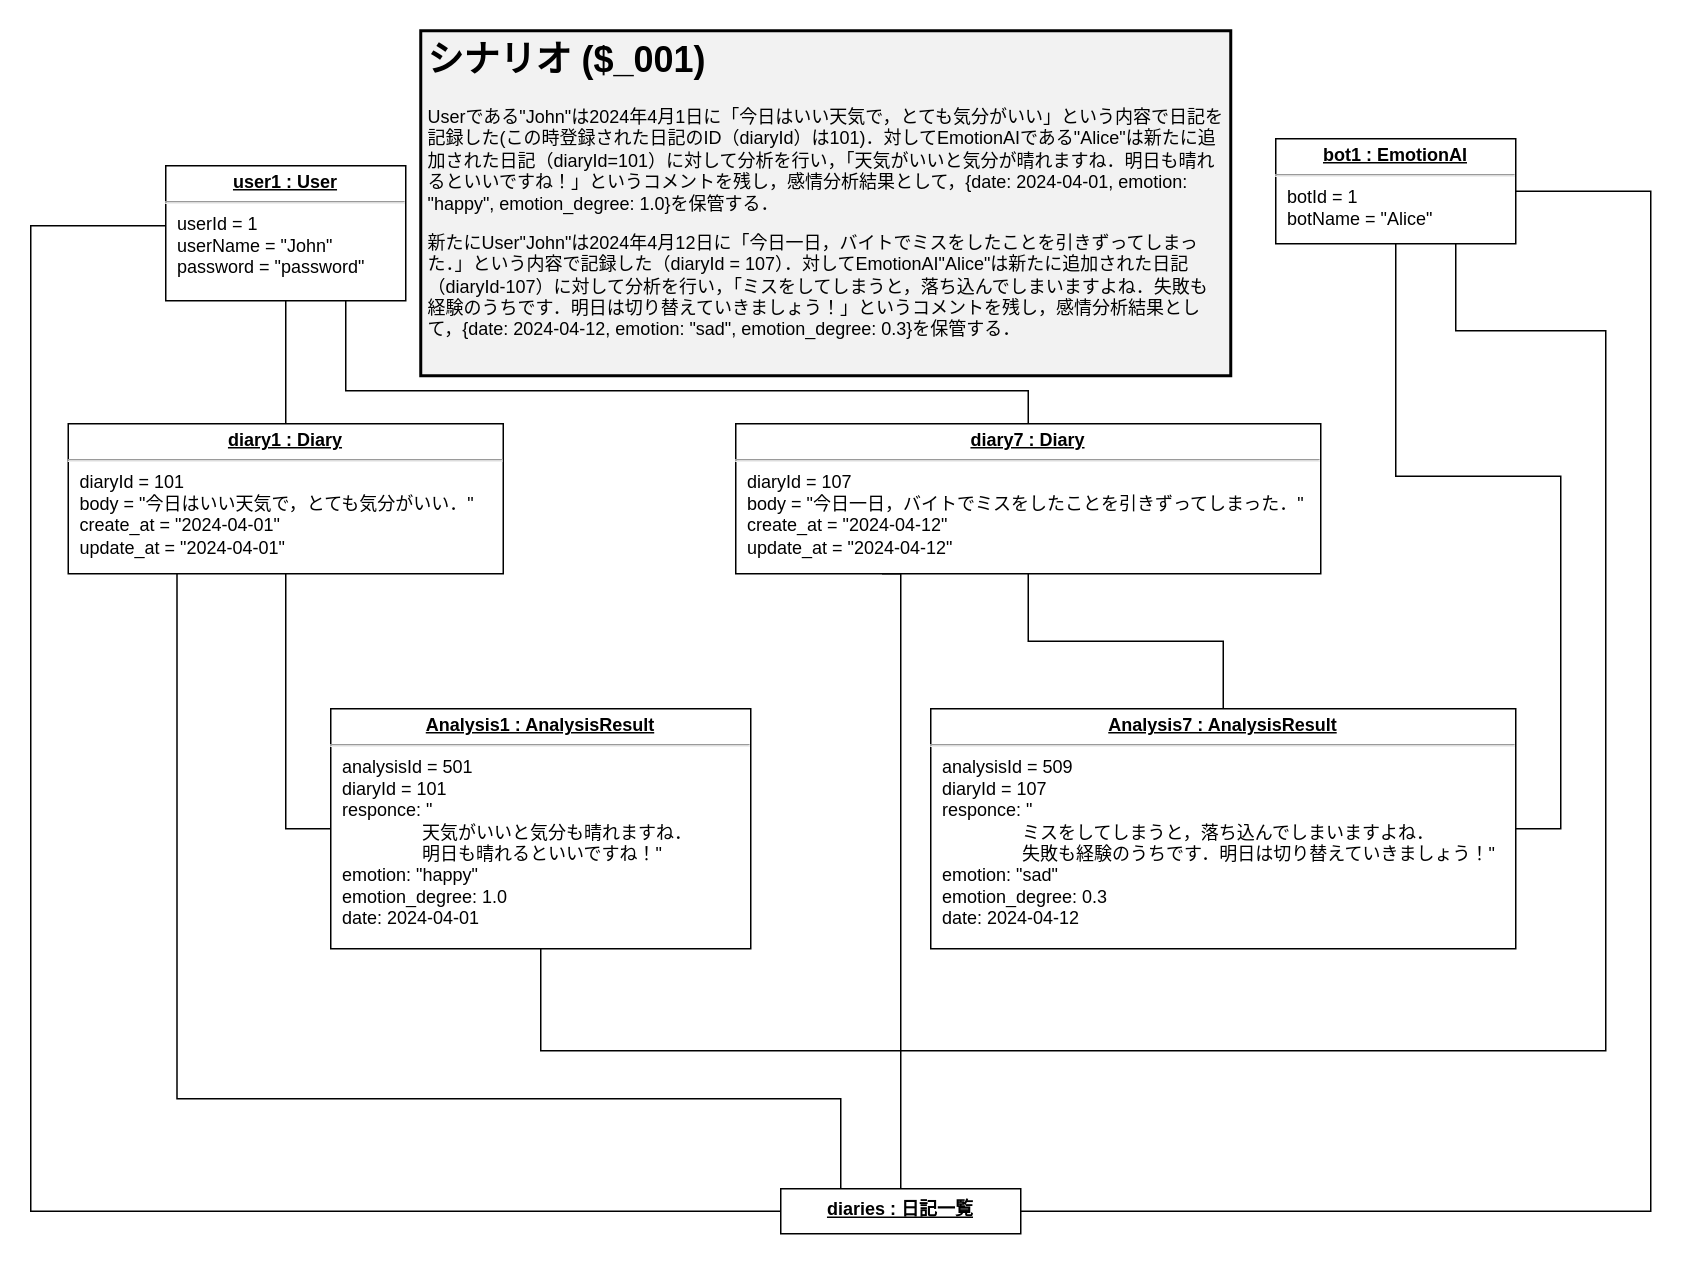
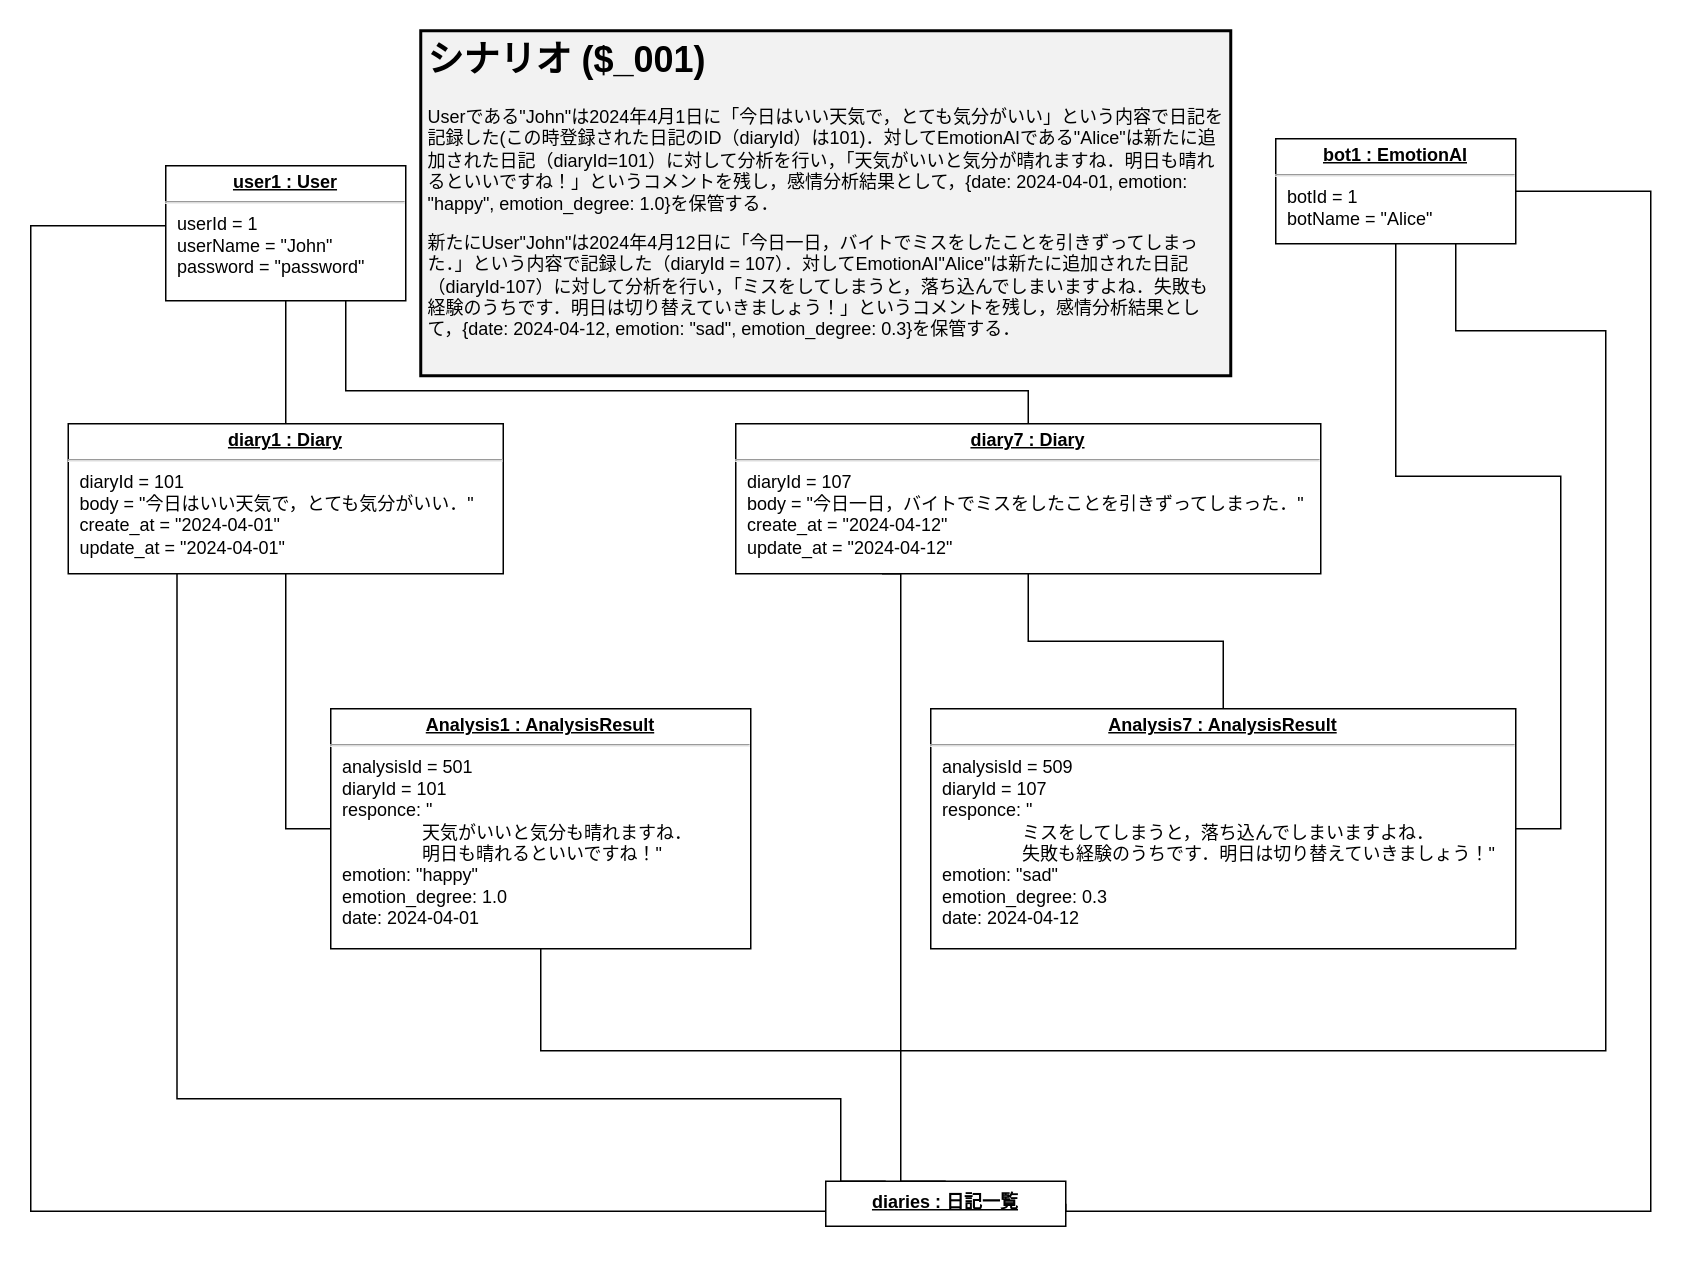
(901, 1211) -> (946, 1204)
